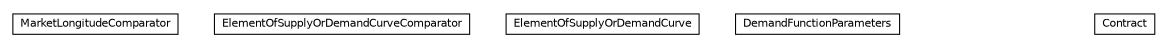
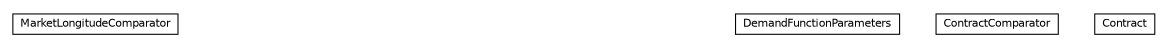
(342, 24) -> none
(603, 24) -> none
none -> (997, 24)
